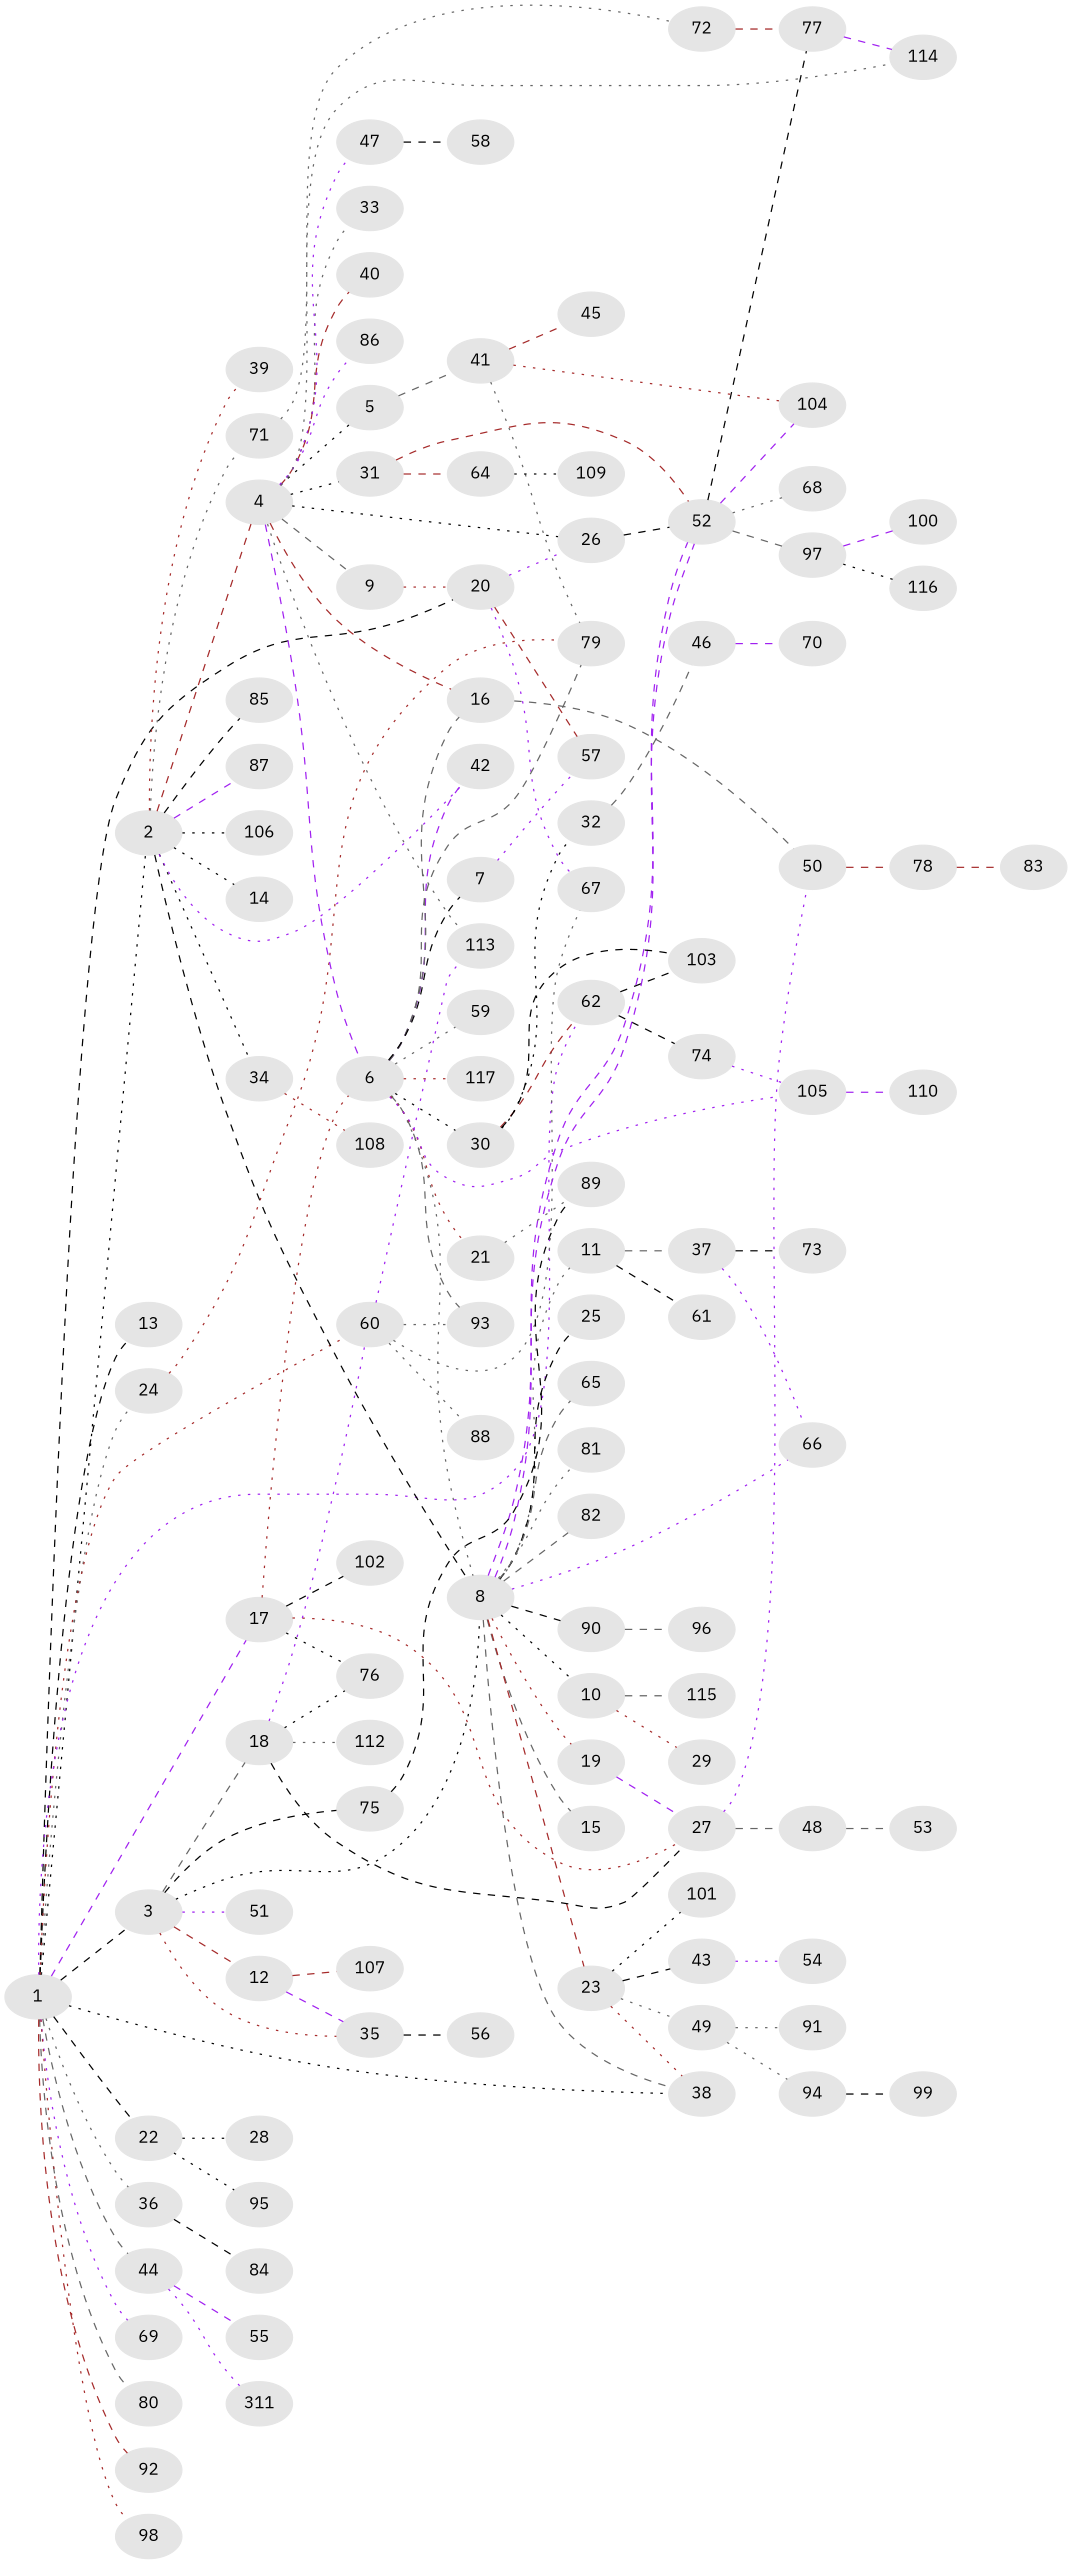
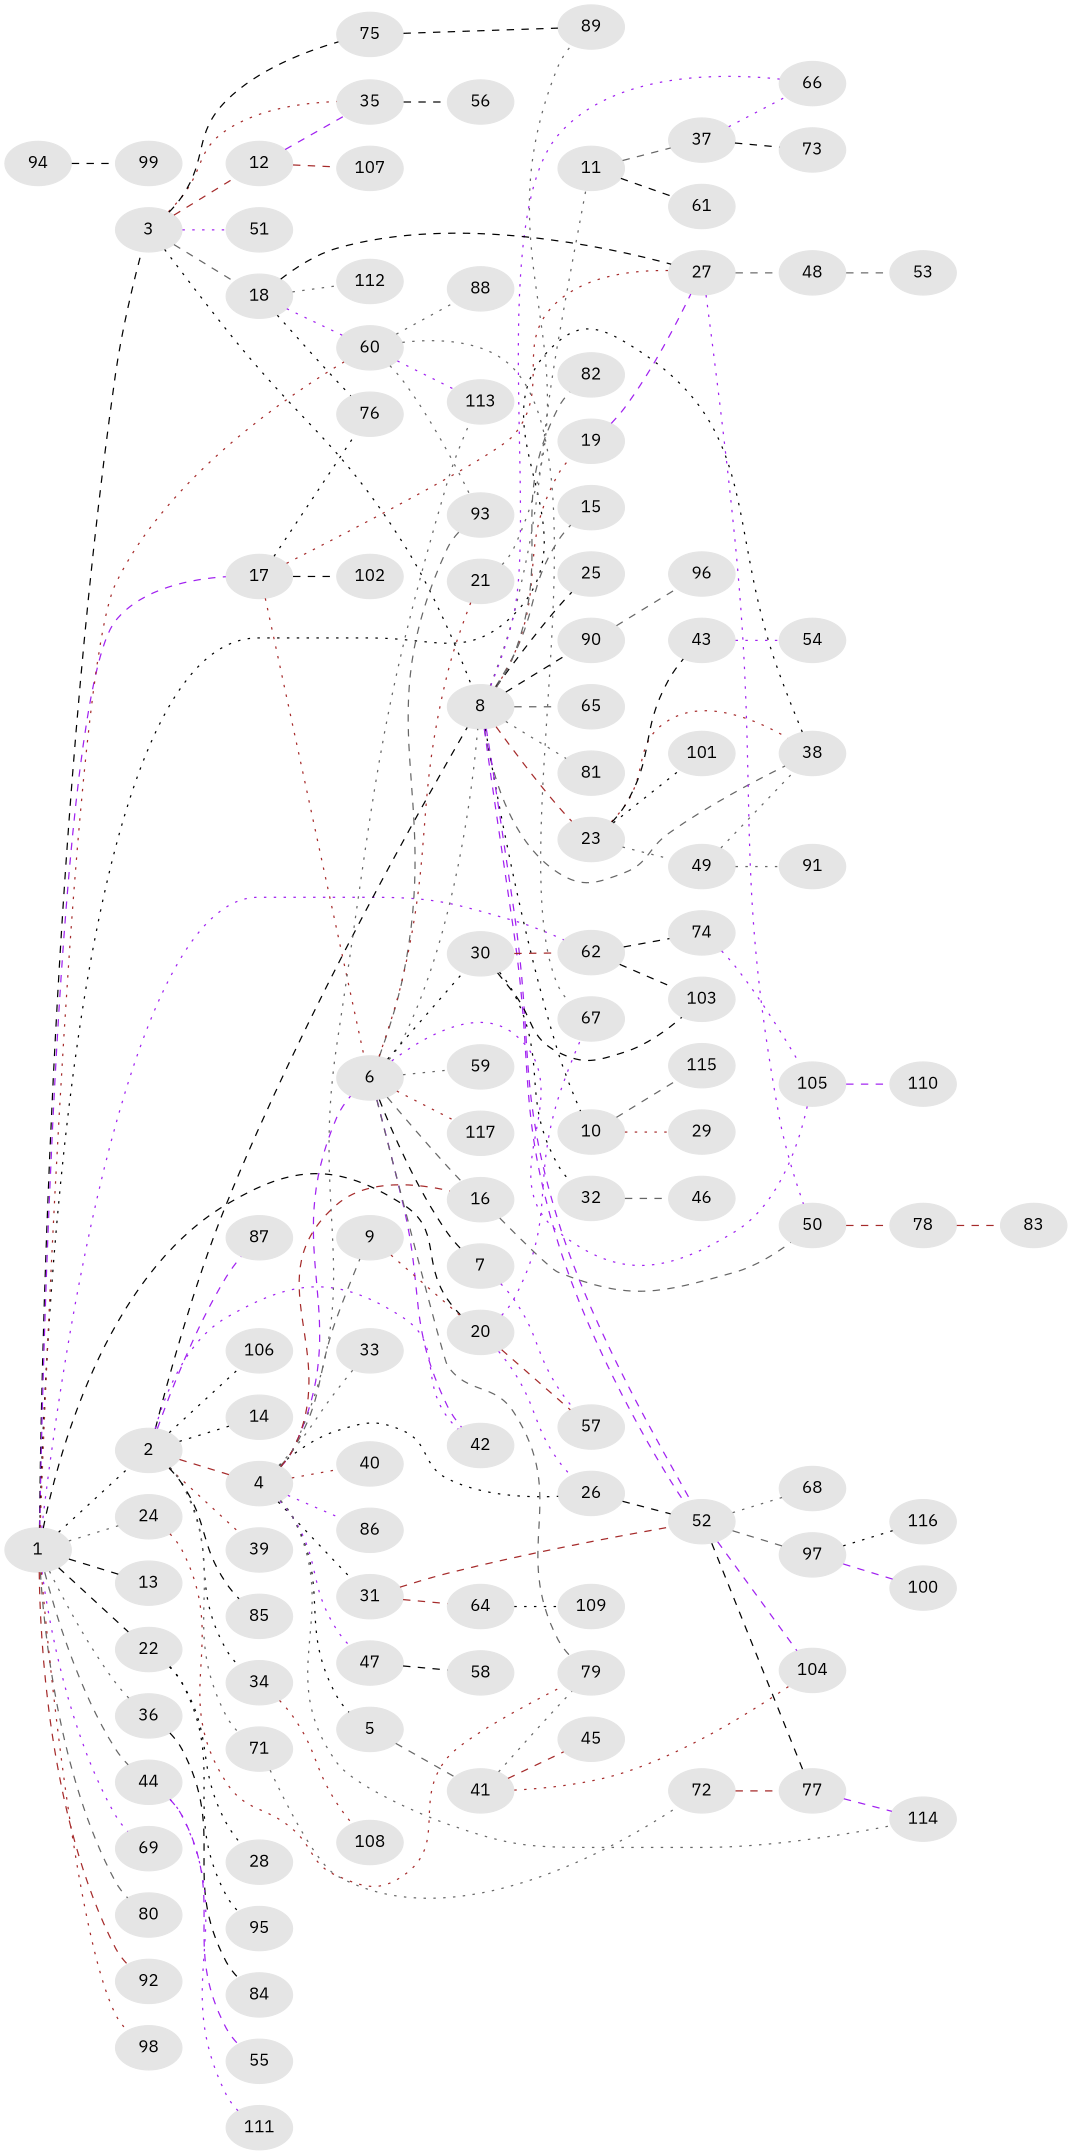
(324, 337) -> (315, 1474)
(812, 644) -> none
(757, 2061) -> (757, 810)
(259, 2404) -> (259, 2128)
